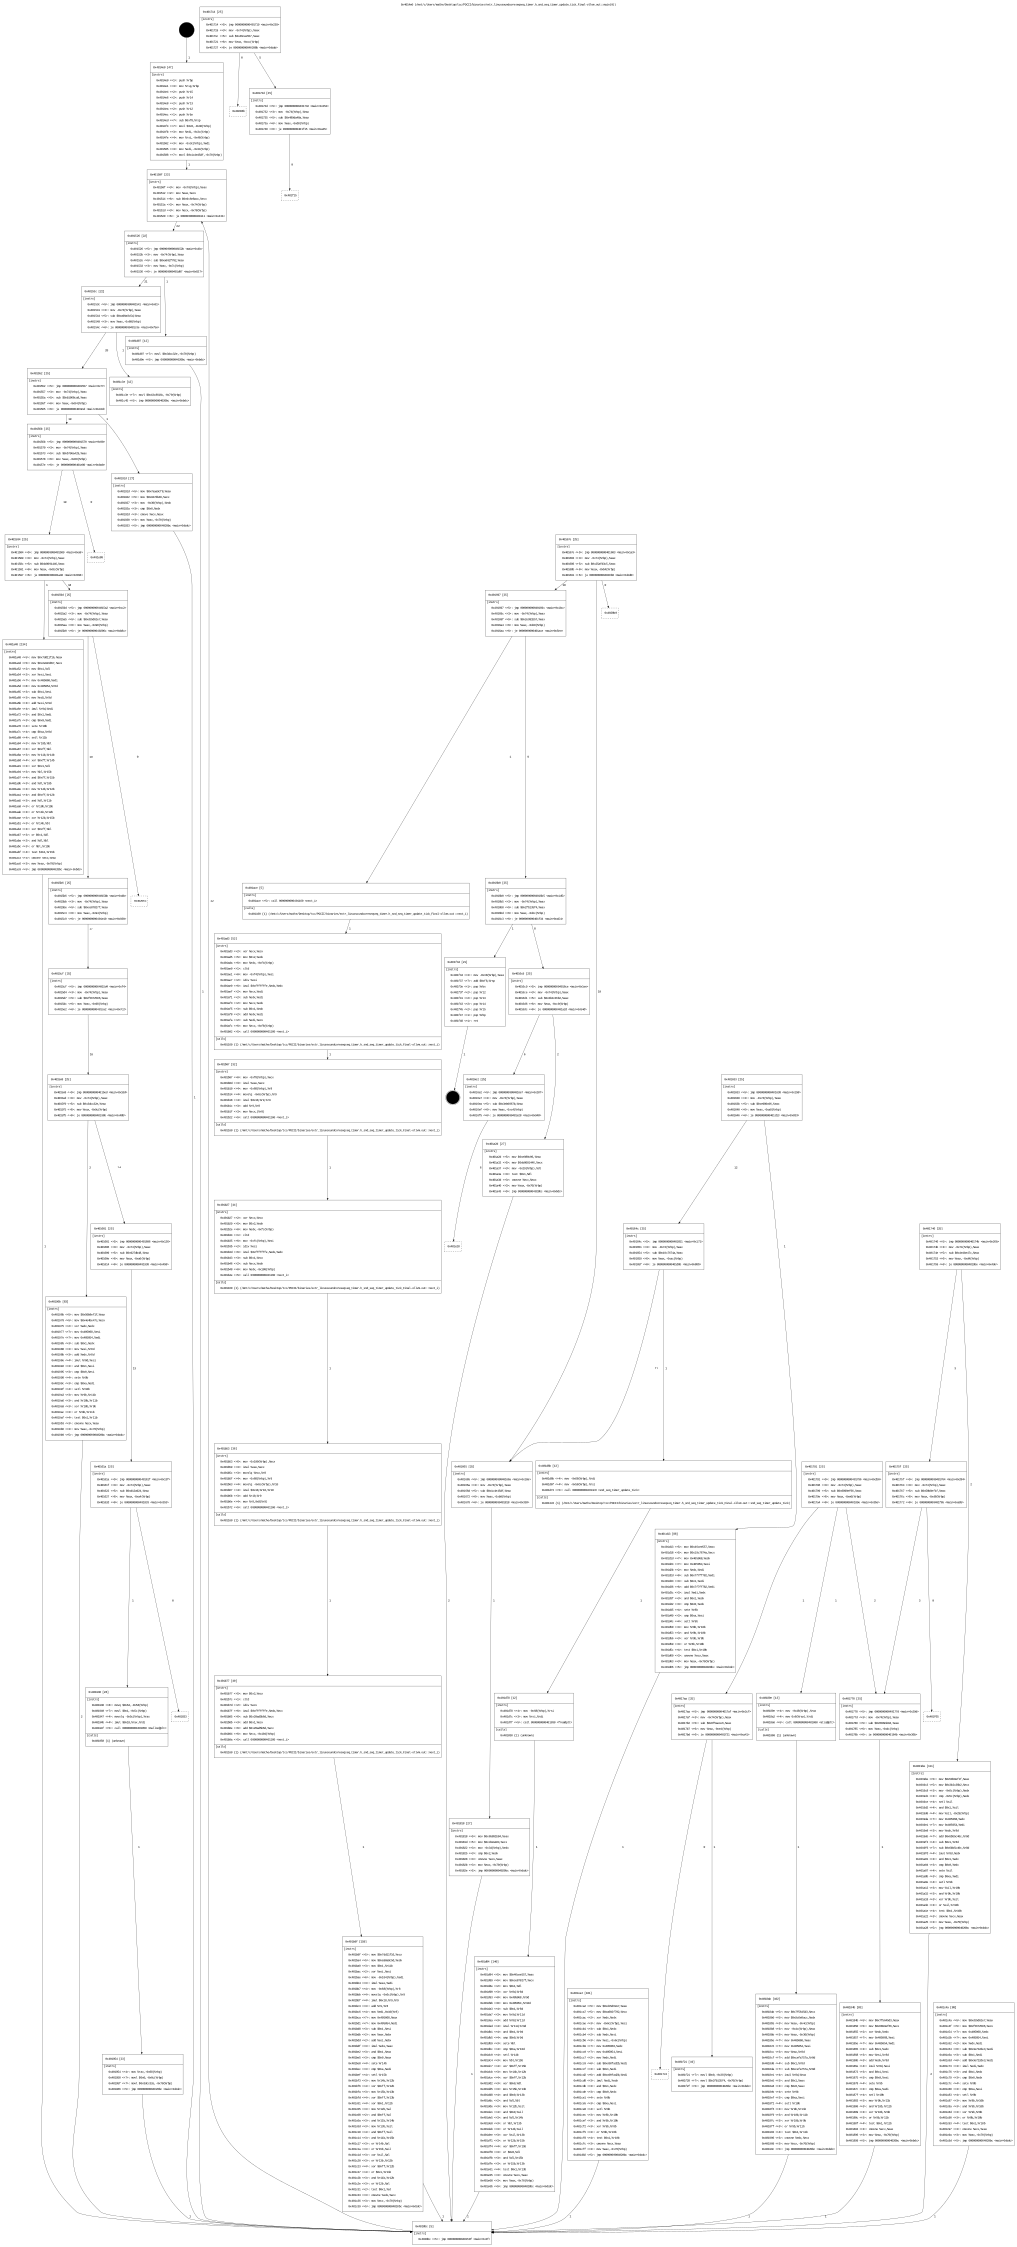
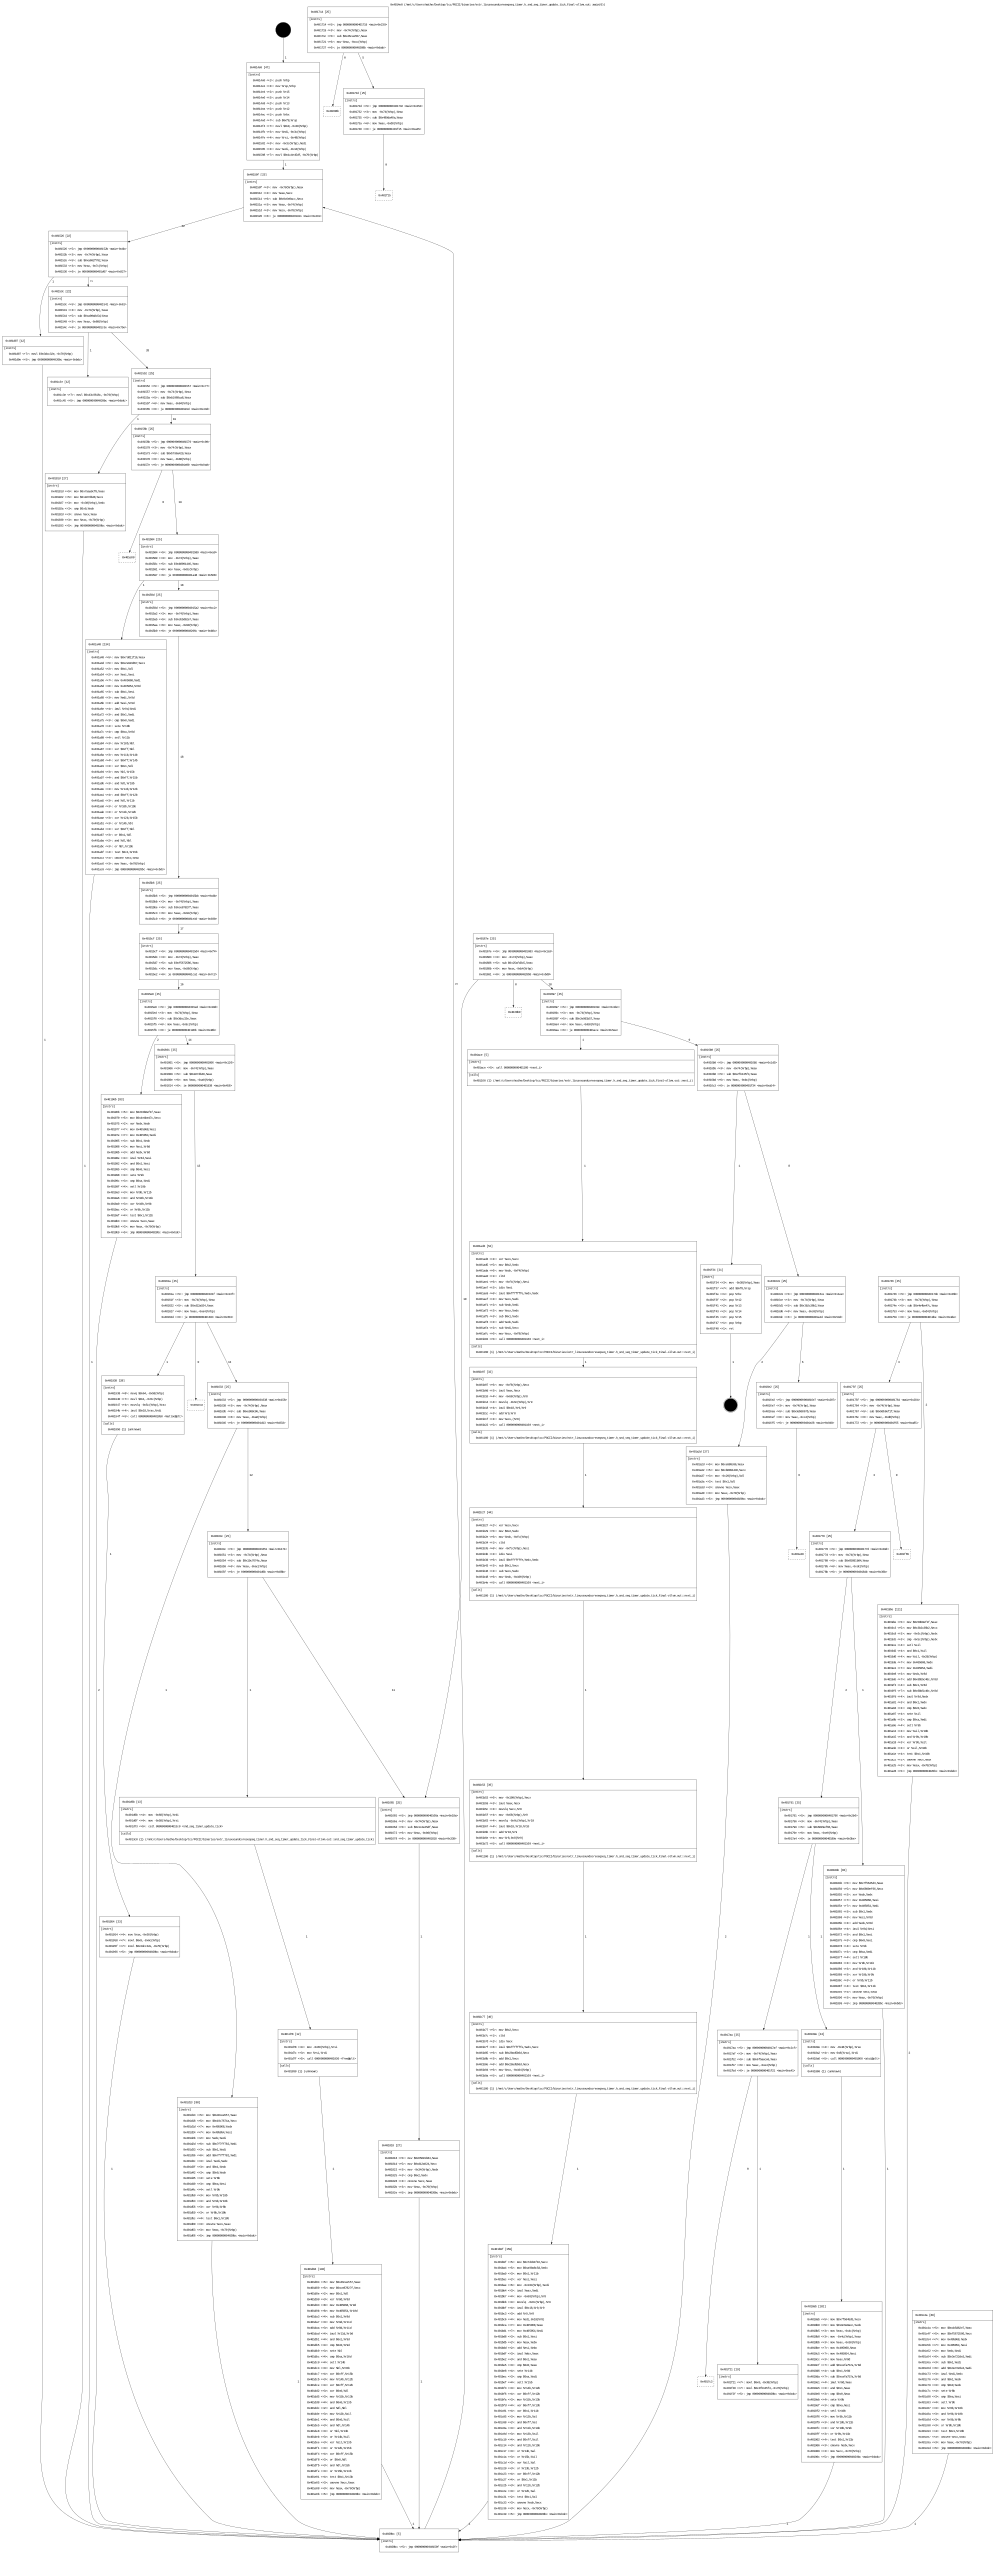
(139, 901) -> none
none -> (221, 1351)
(861, 1600) -> (834, 1687)
(608, 2074) -> none
